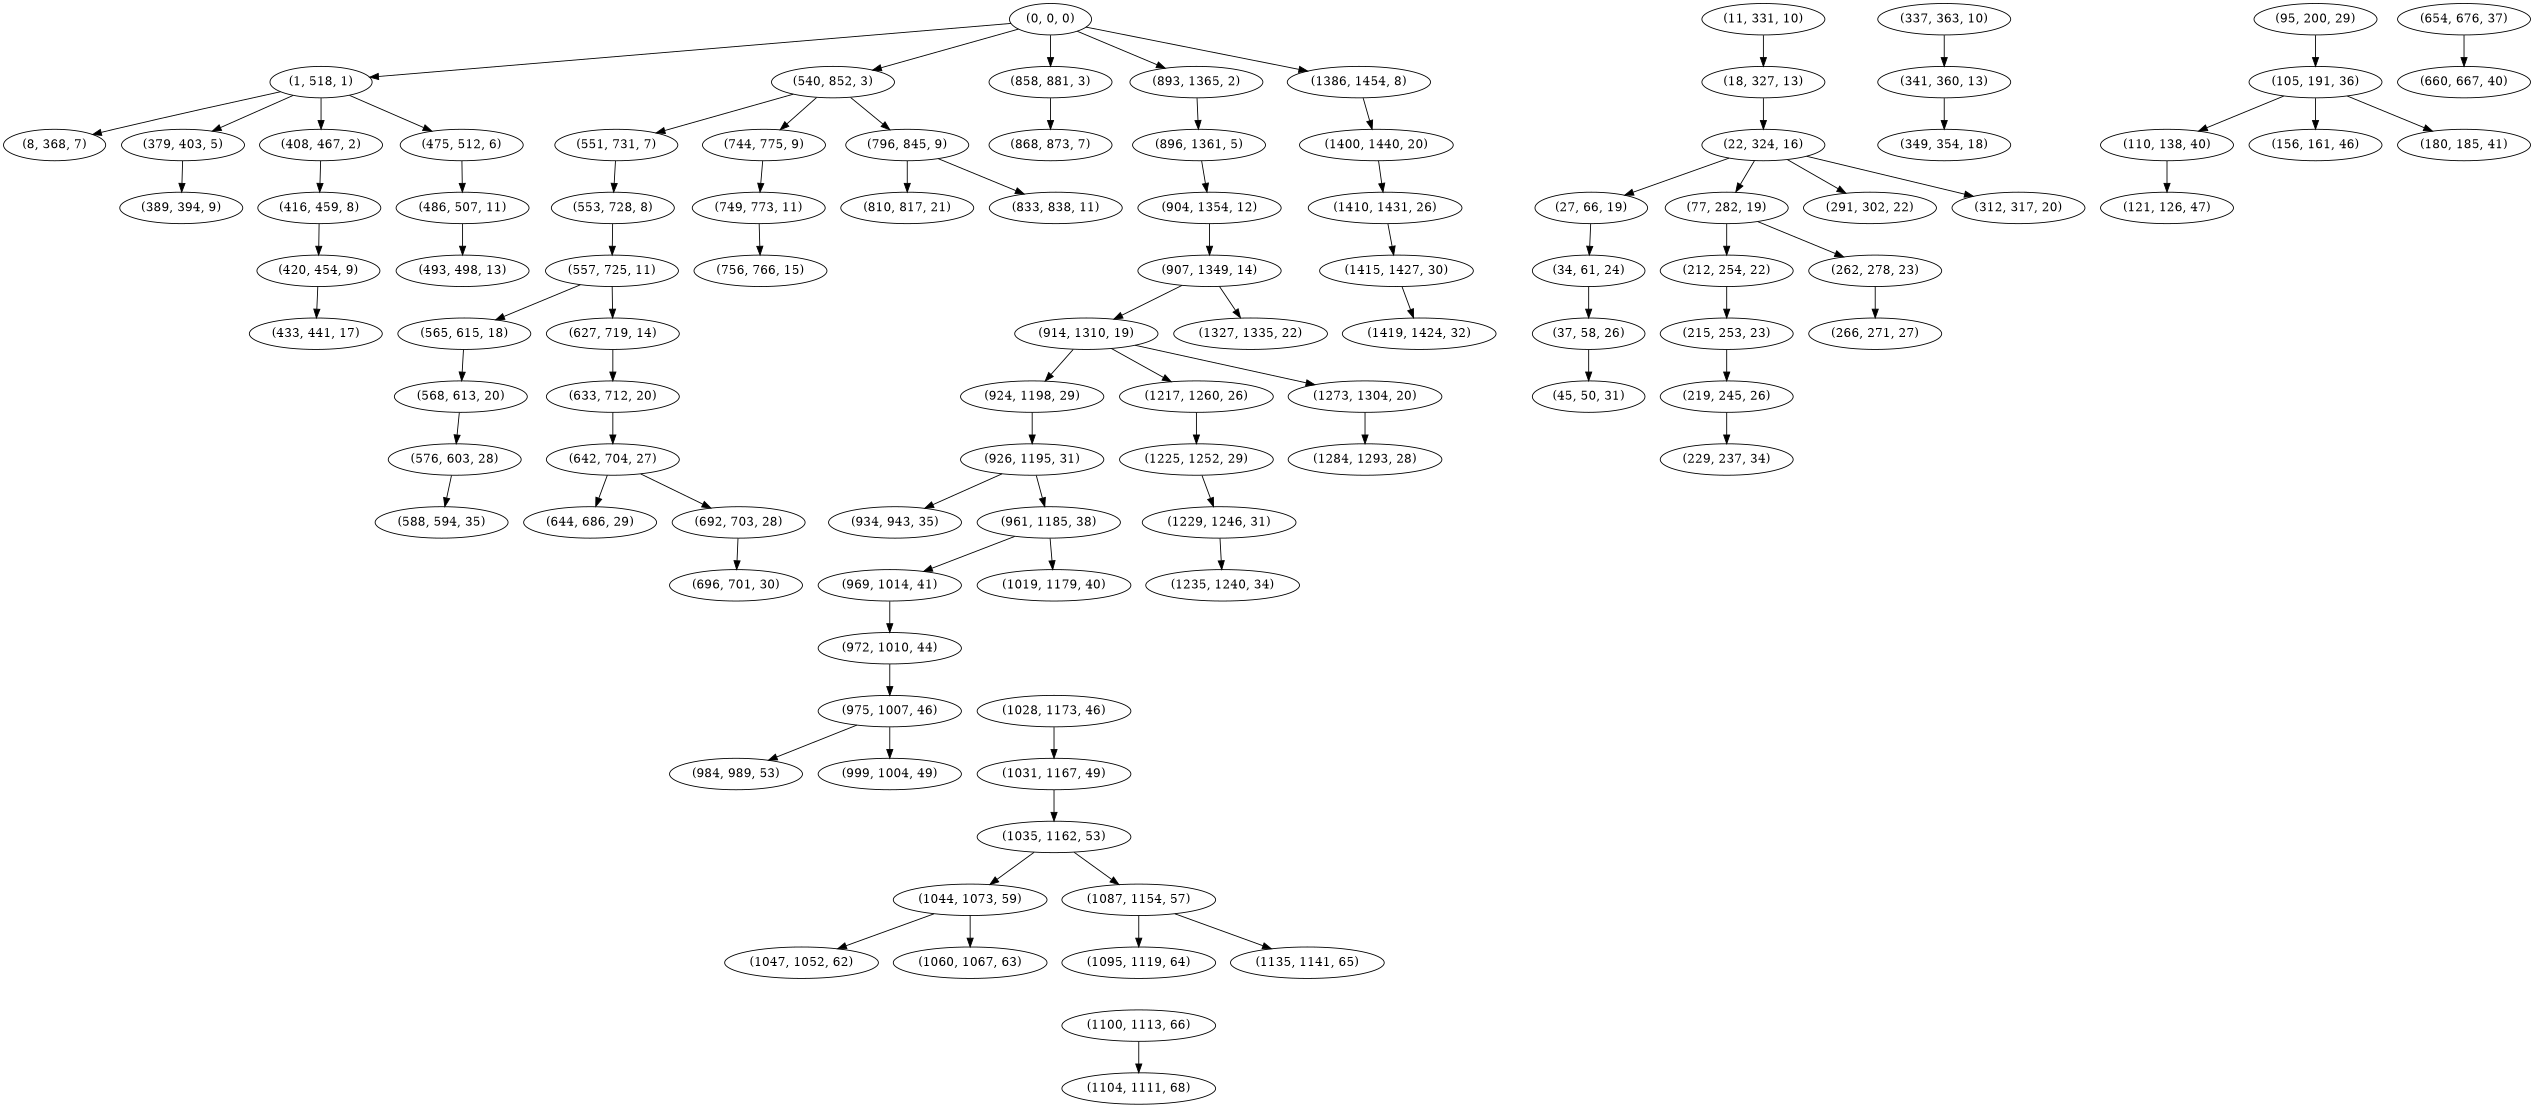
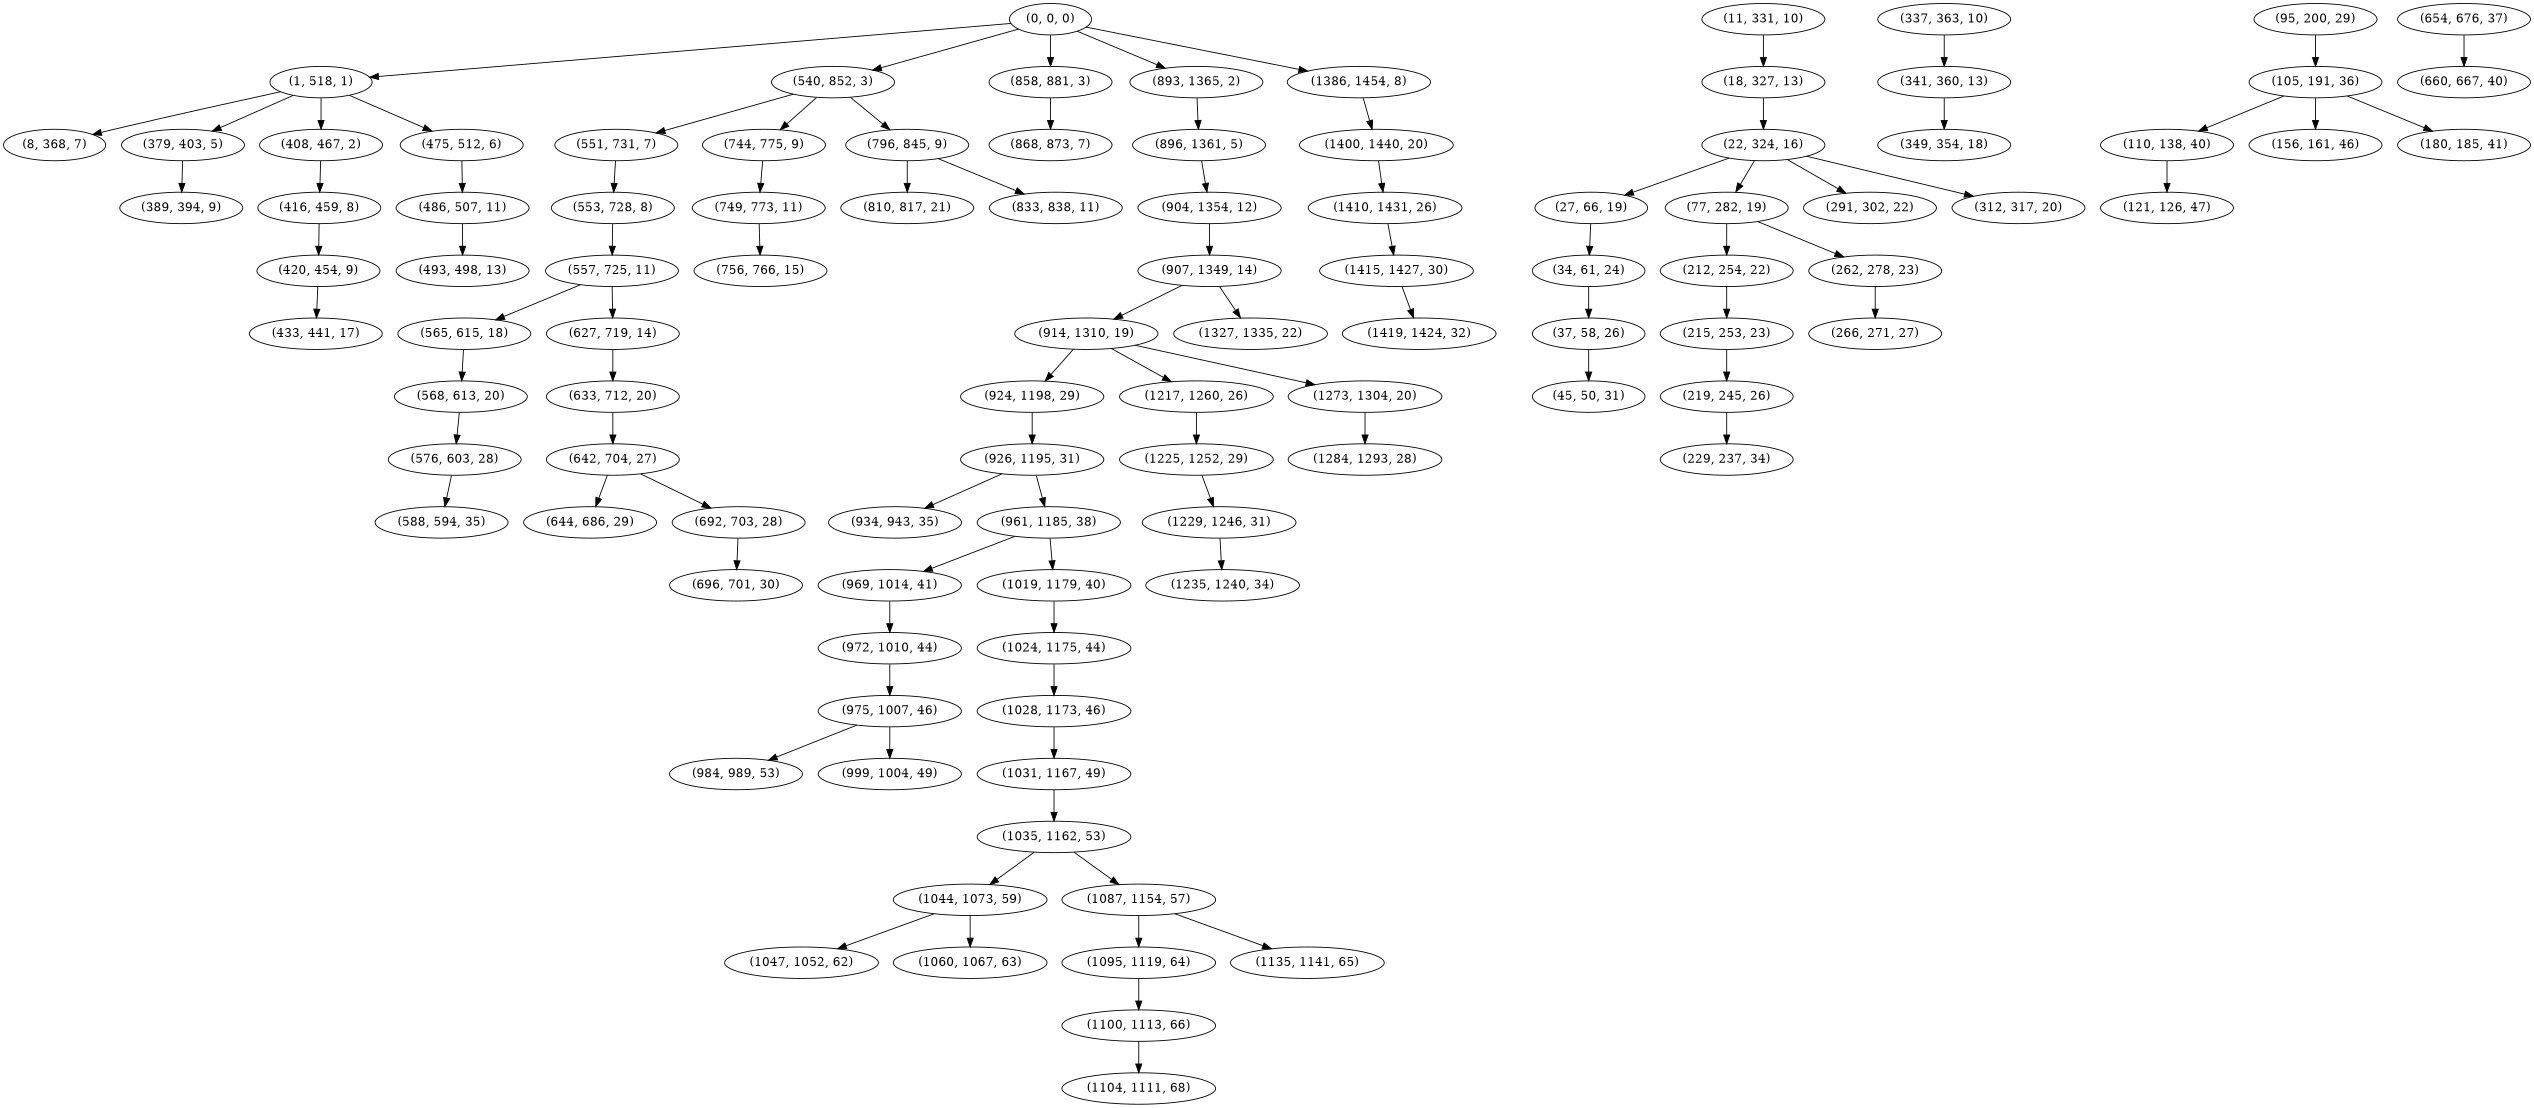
none -> (1054, 648)
none -> (1139, 990)
